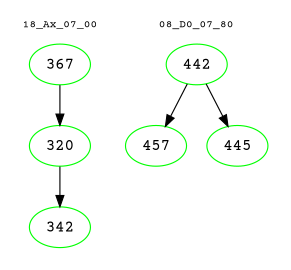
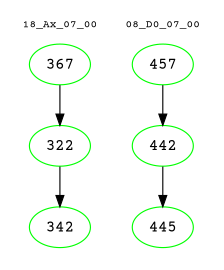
(197, 24) -> (163, 24)
(179, 100) -> (163, 100)
(60, 146) -> (60, 146)
